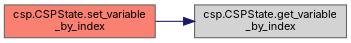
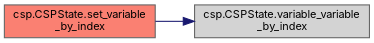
(271, 21) -> (282, 21)
